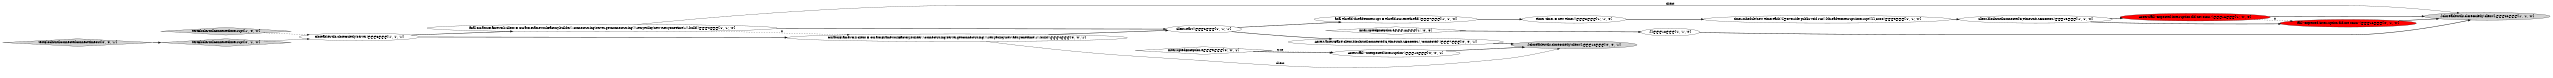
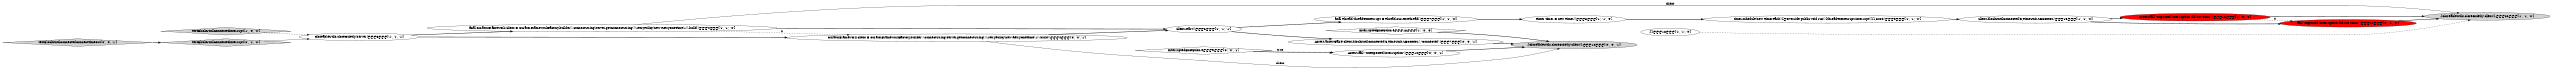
(1549, 31) -> (1492, 35)
(2084, 35) -> (2084, 35)
